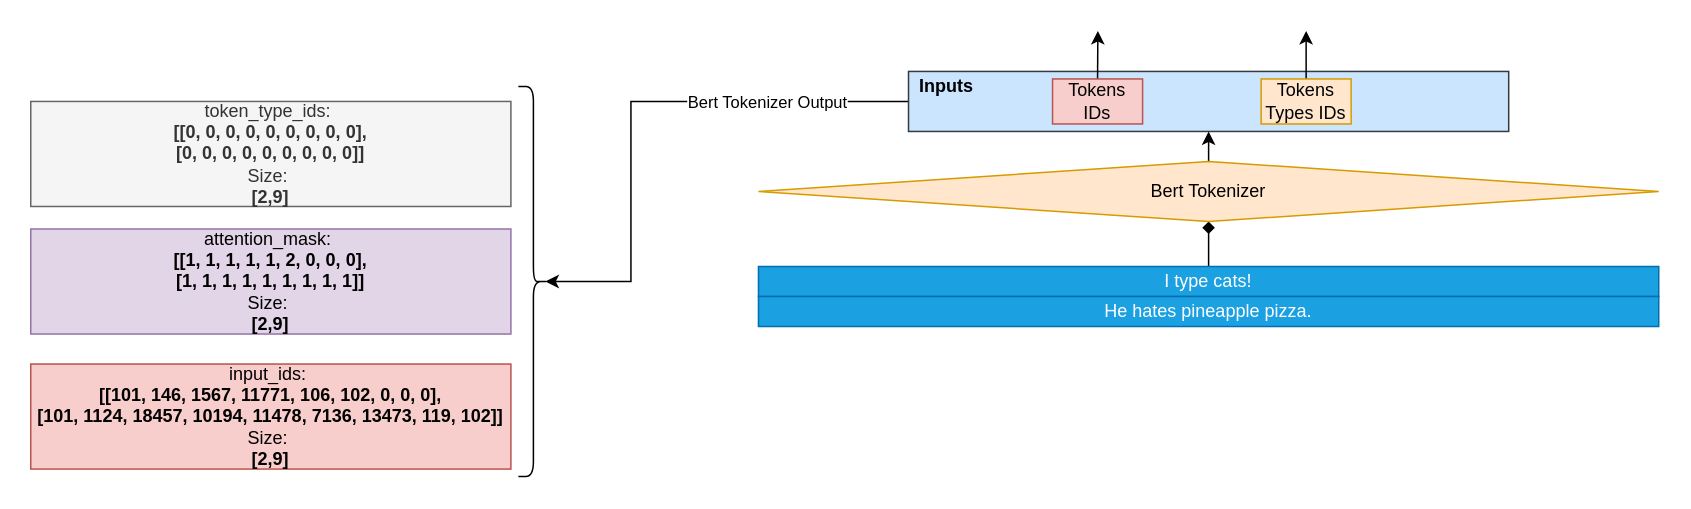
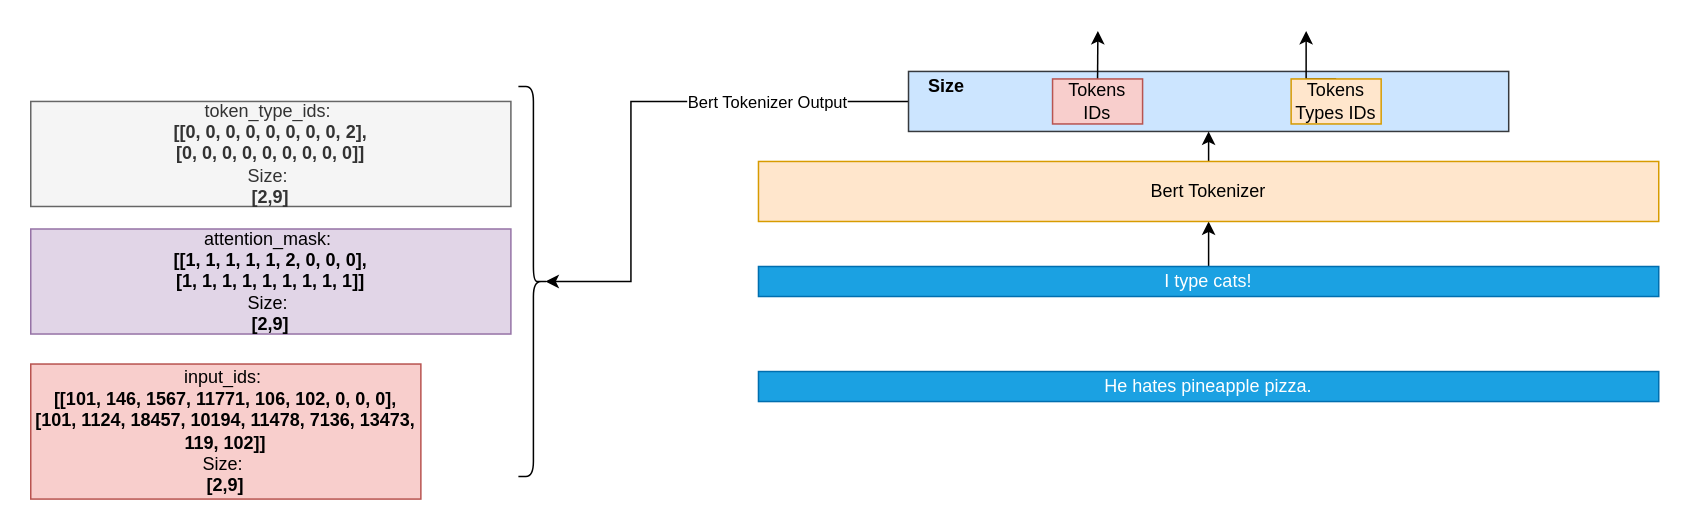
(947, 86) -> (947, 86)
(1306, 101) -> (1336, 101)
(271, 154) -> (271, 154)
(1208, 191) -> (1208, 191)
(1208, 234) -> (1208, 233)
(1208, 311) -> (1208, 386)
(271, 416) -> (226, 431)
